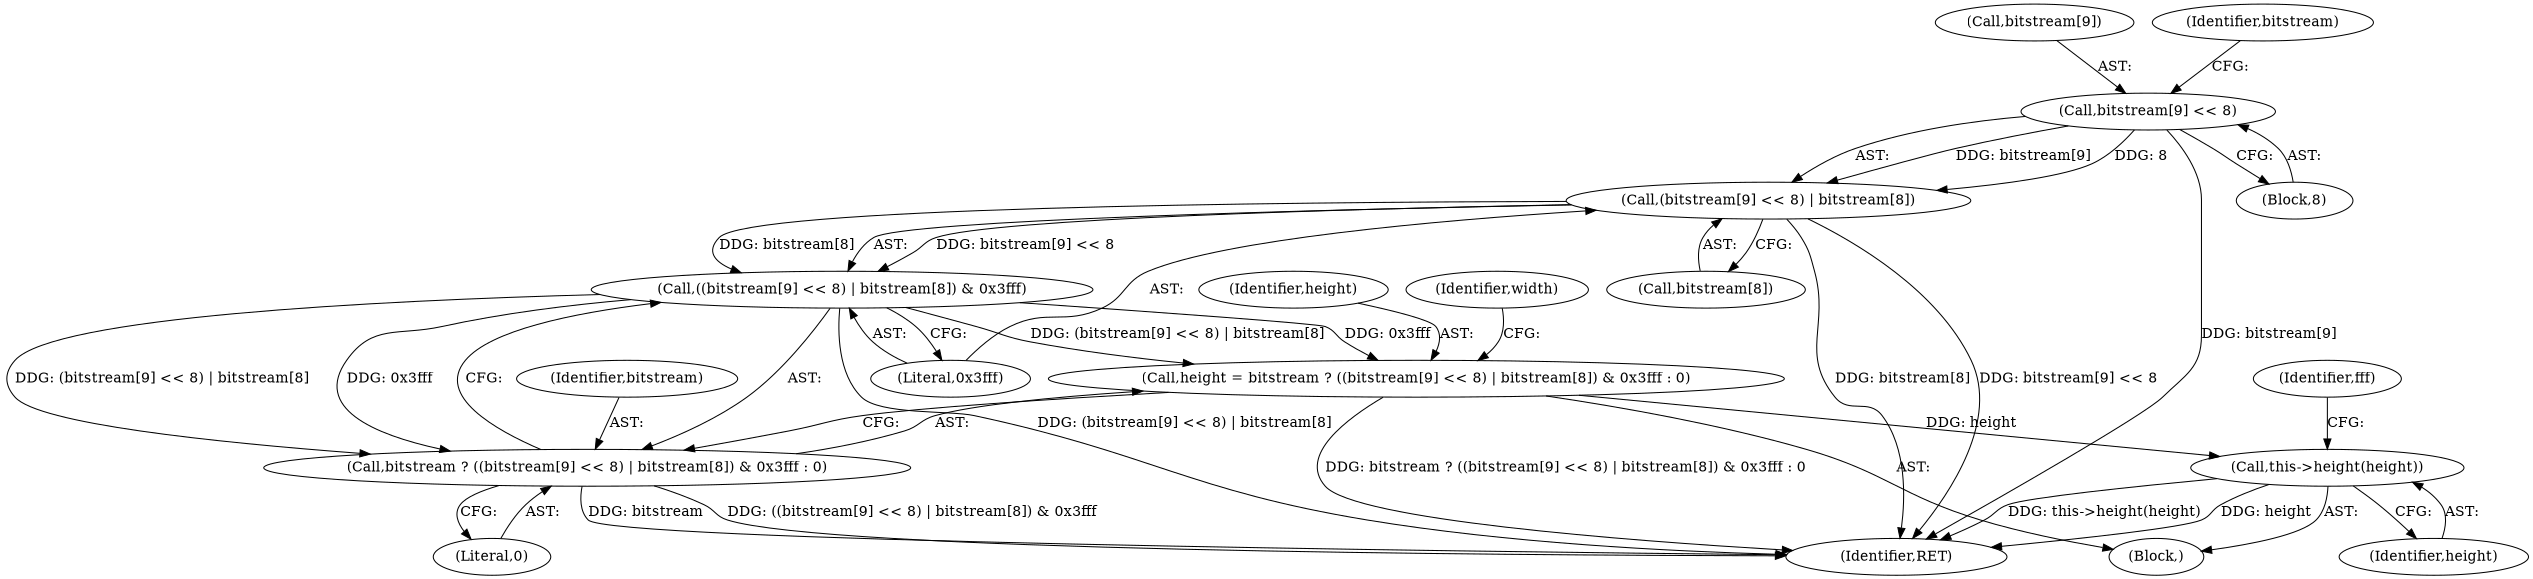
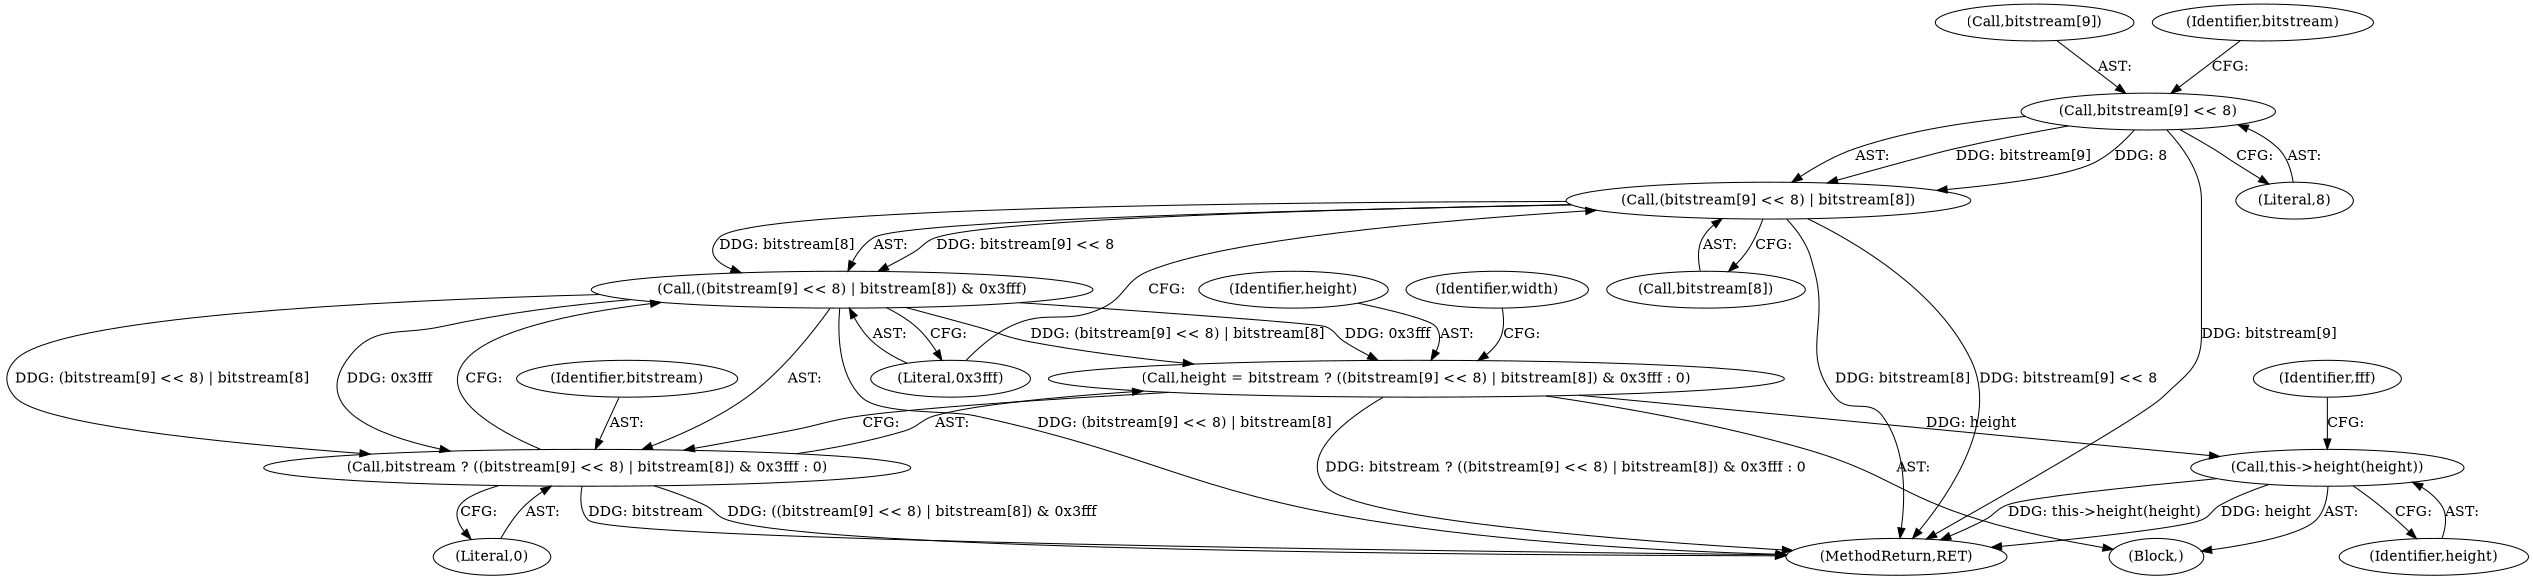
(2295, 201) -> (2295, 201)
(1169, 290) -> (1169, 290)
(1896, 557) -> (1896, 557)
